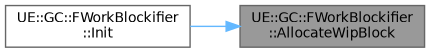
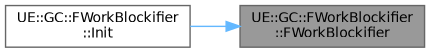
(332, 26) -> (332, 26)
